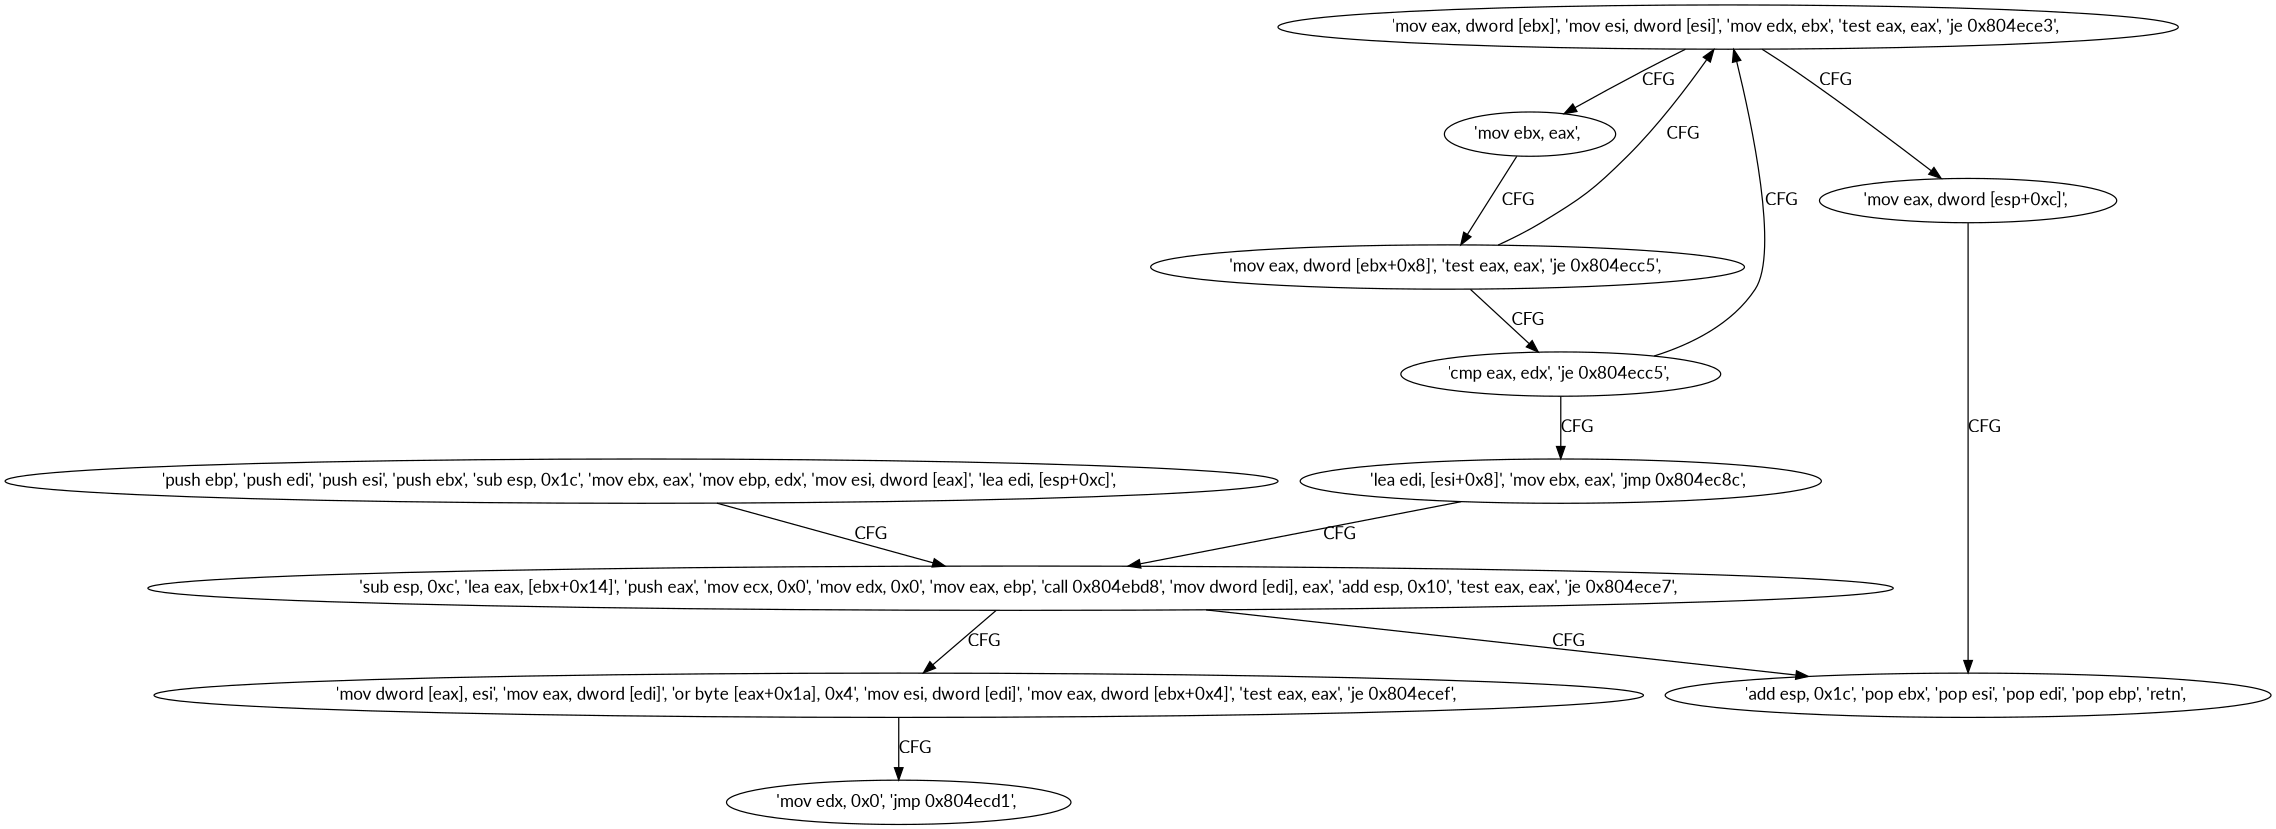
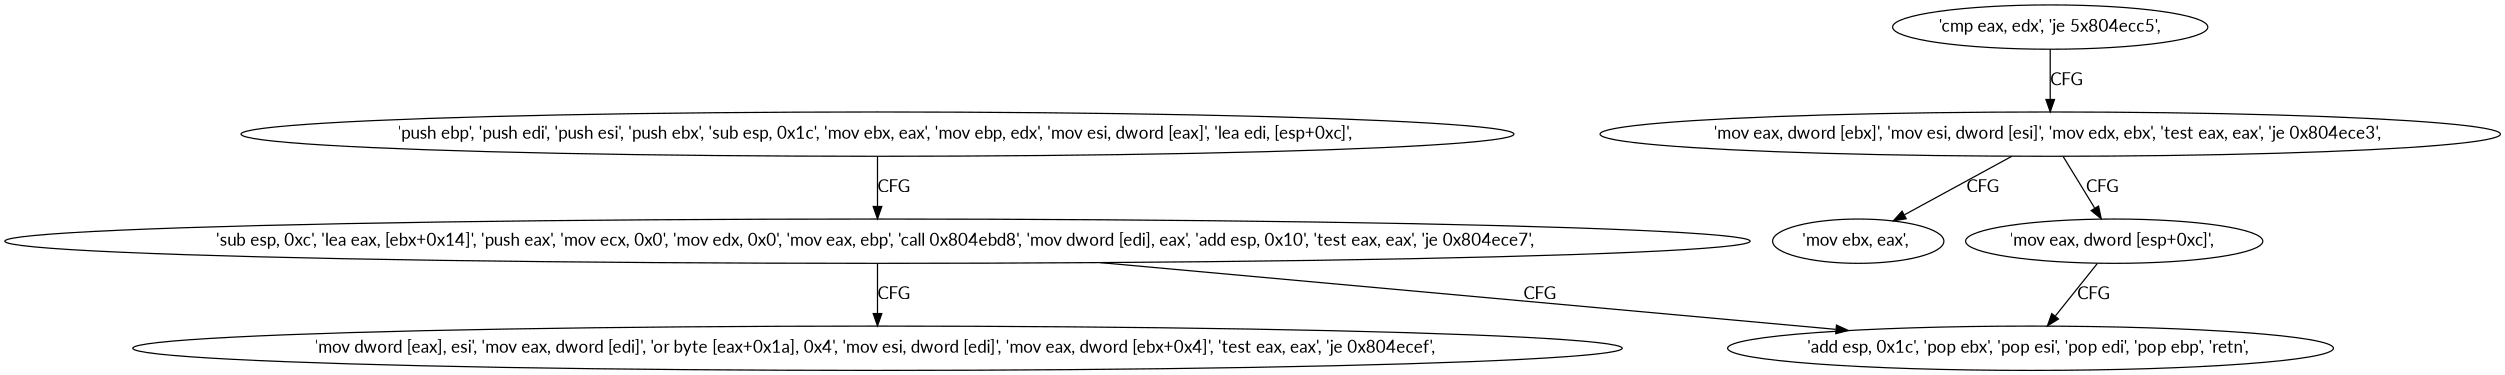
(1448, 267) -> none
(1561, 374) -> (2050, 27)
(1561, 481) -> none
(899, 802) -> none
